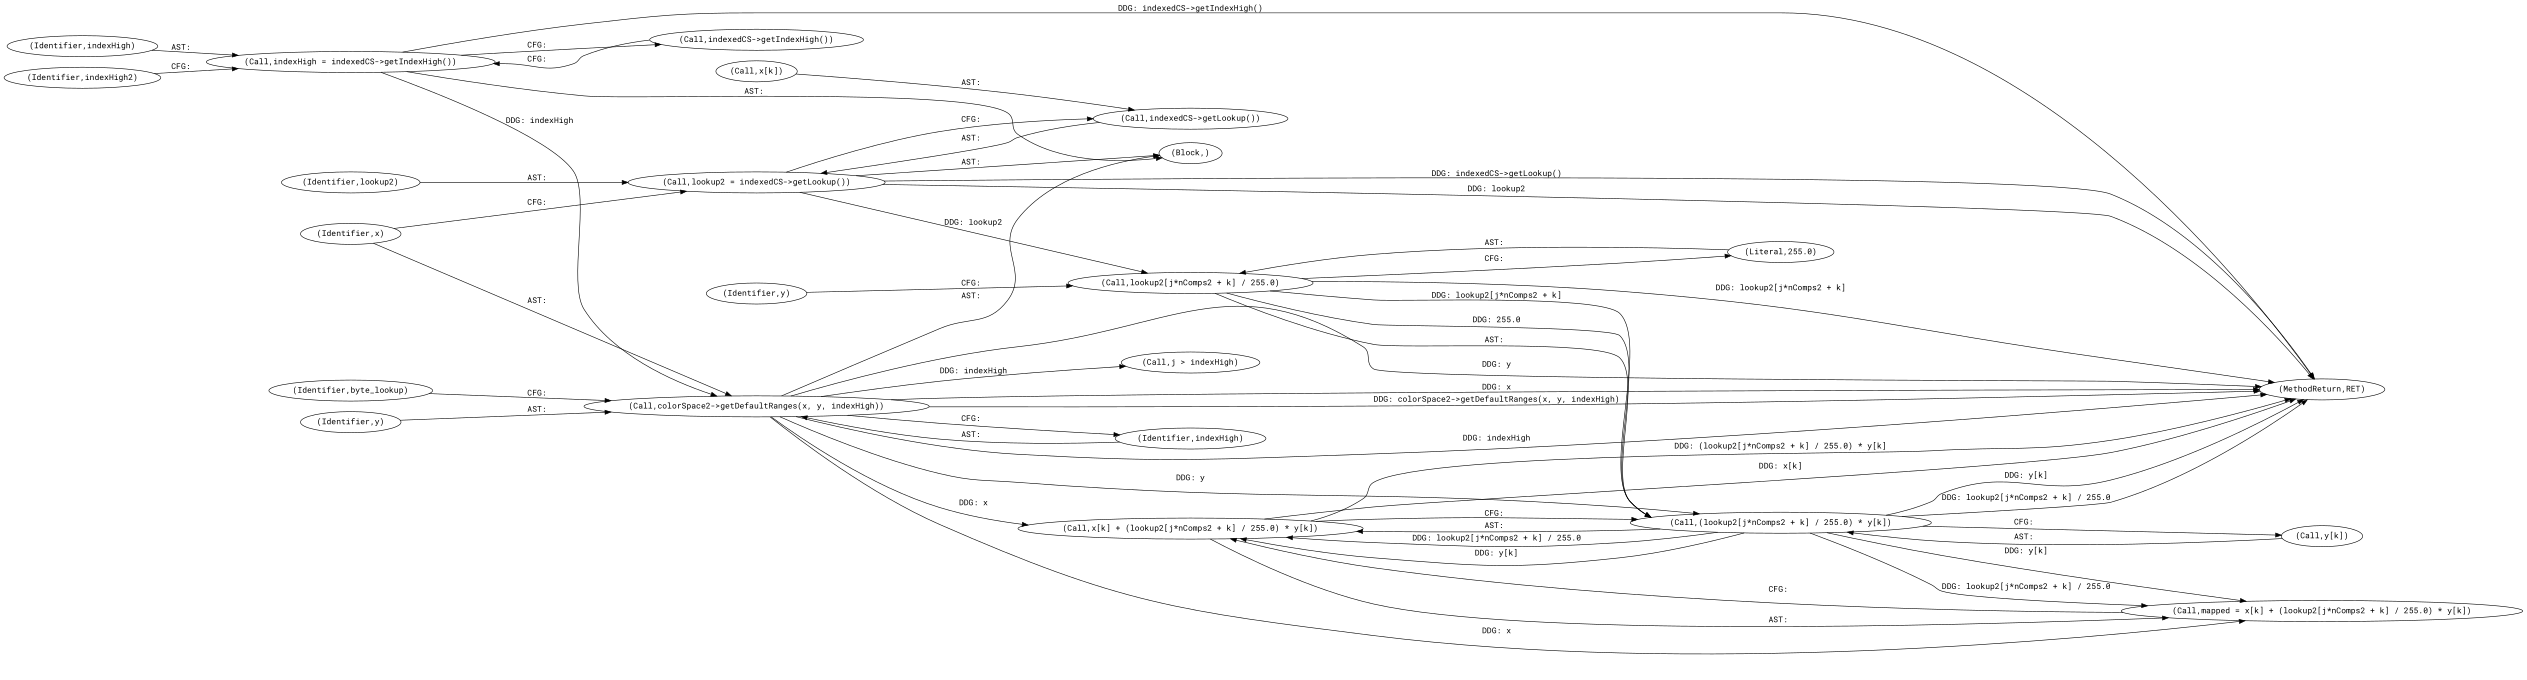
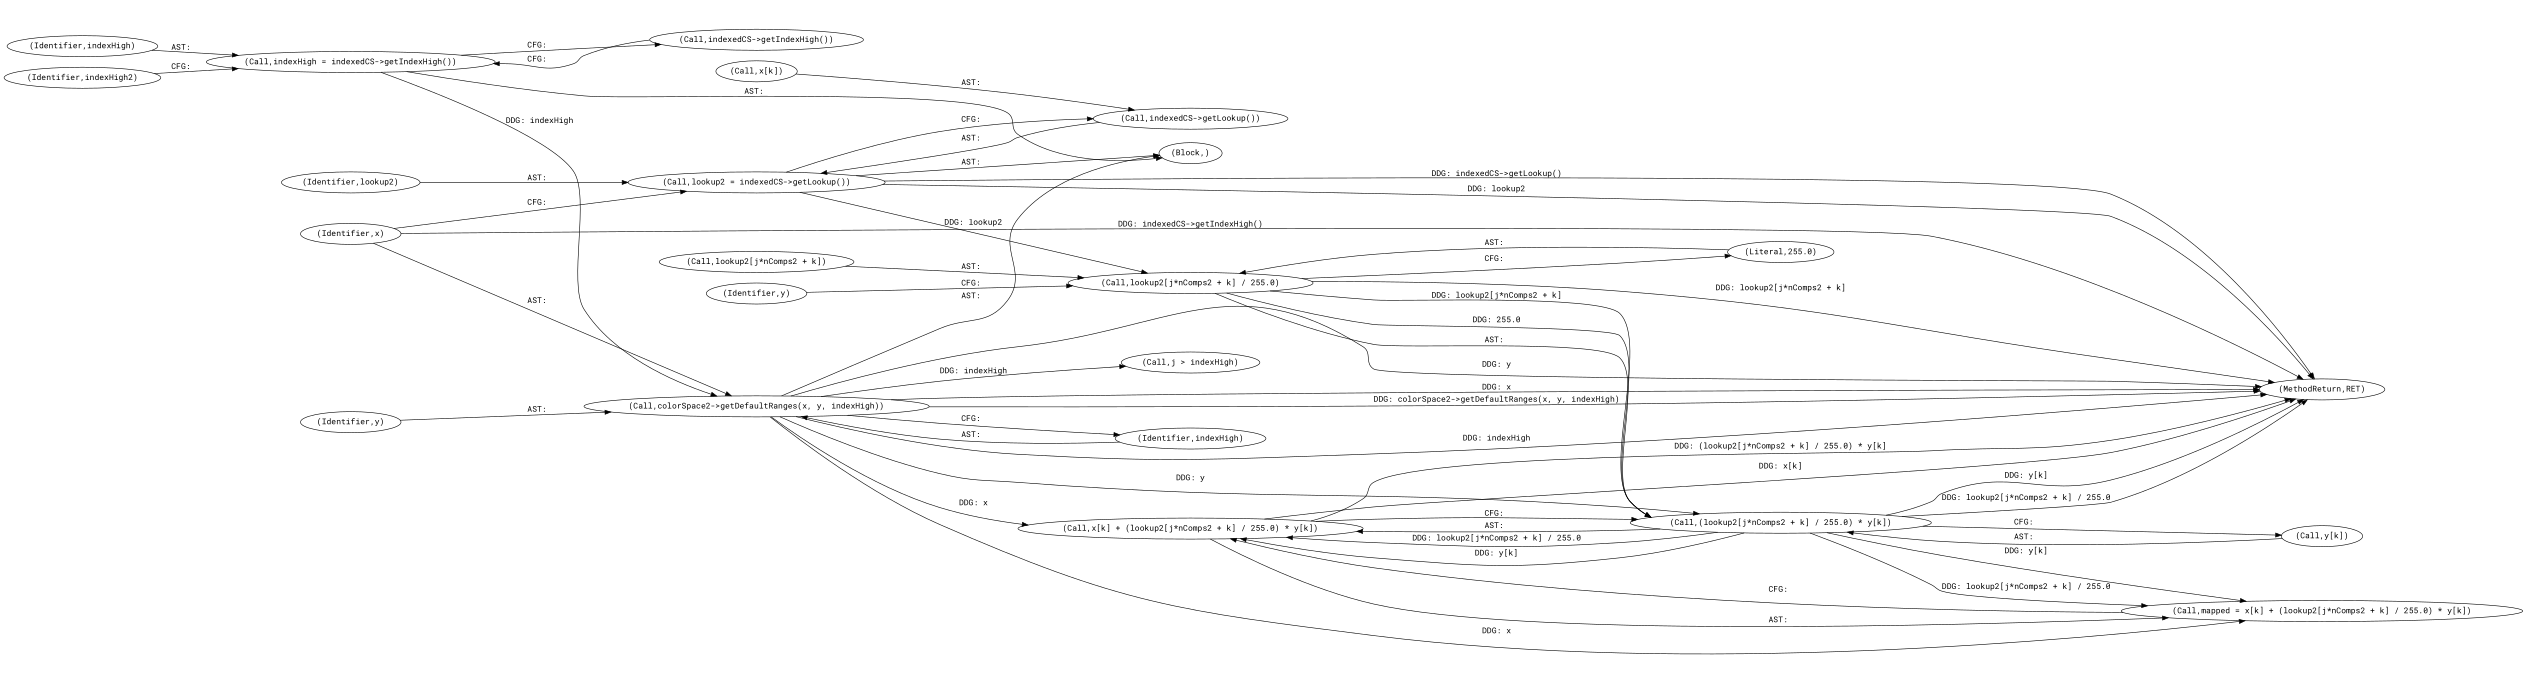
(1422, 13) -> (1363, 228)
none -> (757, 262)
(351, 391) -> none
